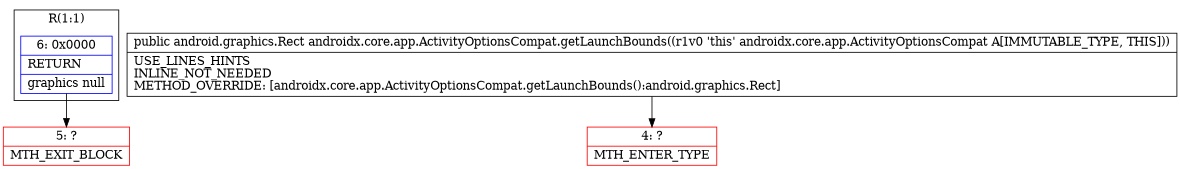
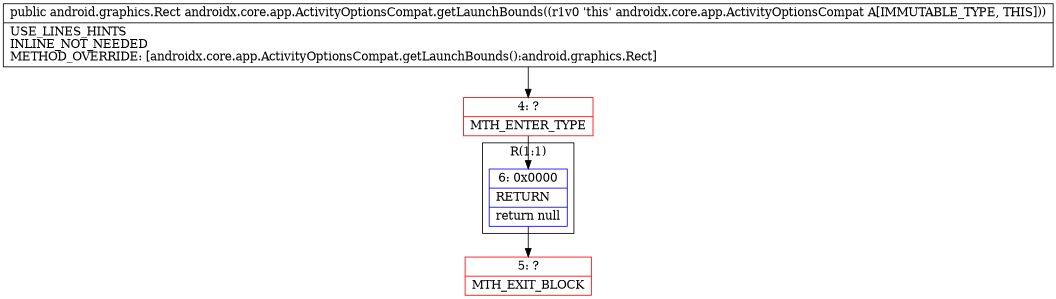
(66, 83) -> (528, 216)
none -> (528, 148)
